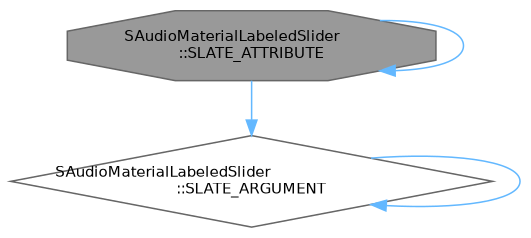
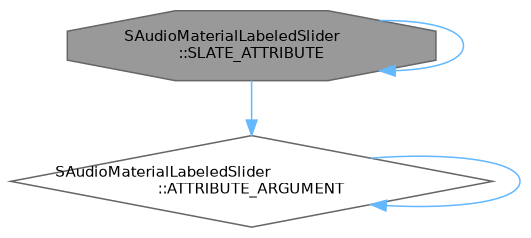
(252, 181) -> (252, 181)
